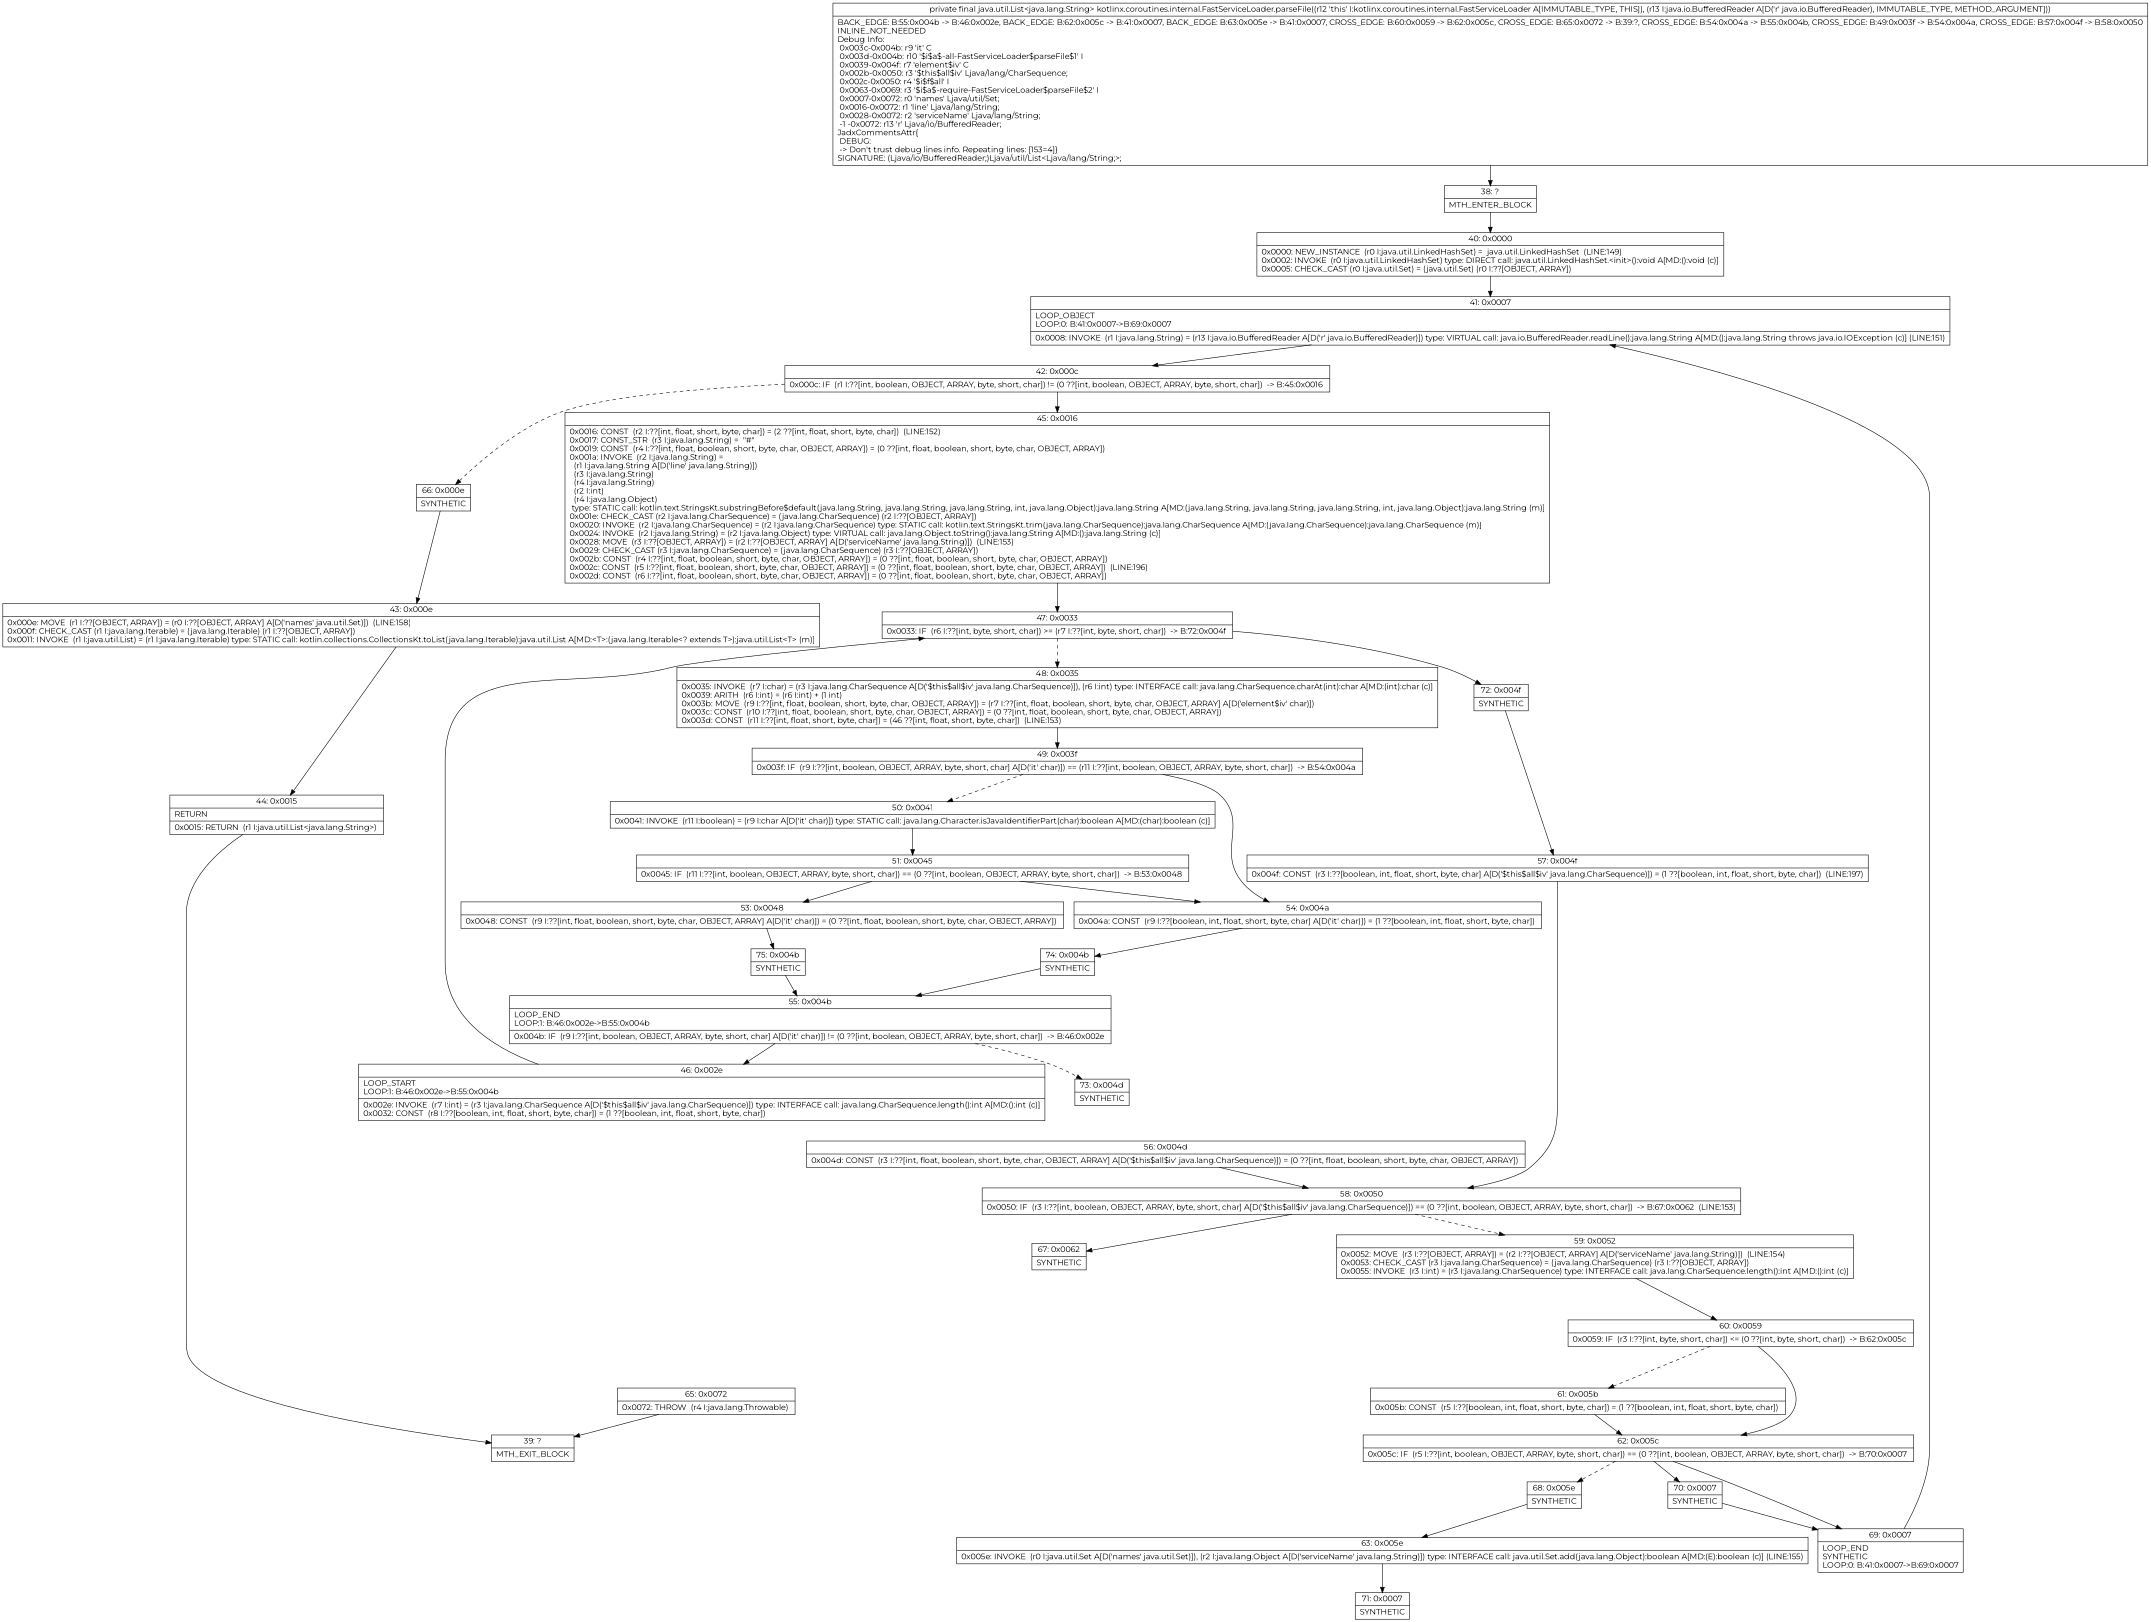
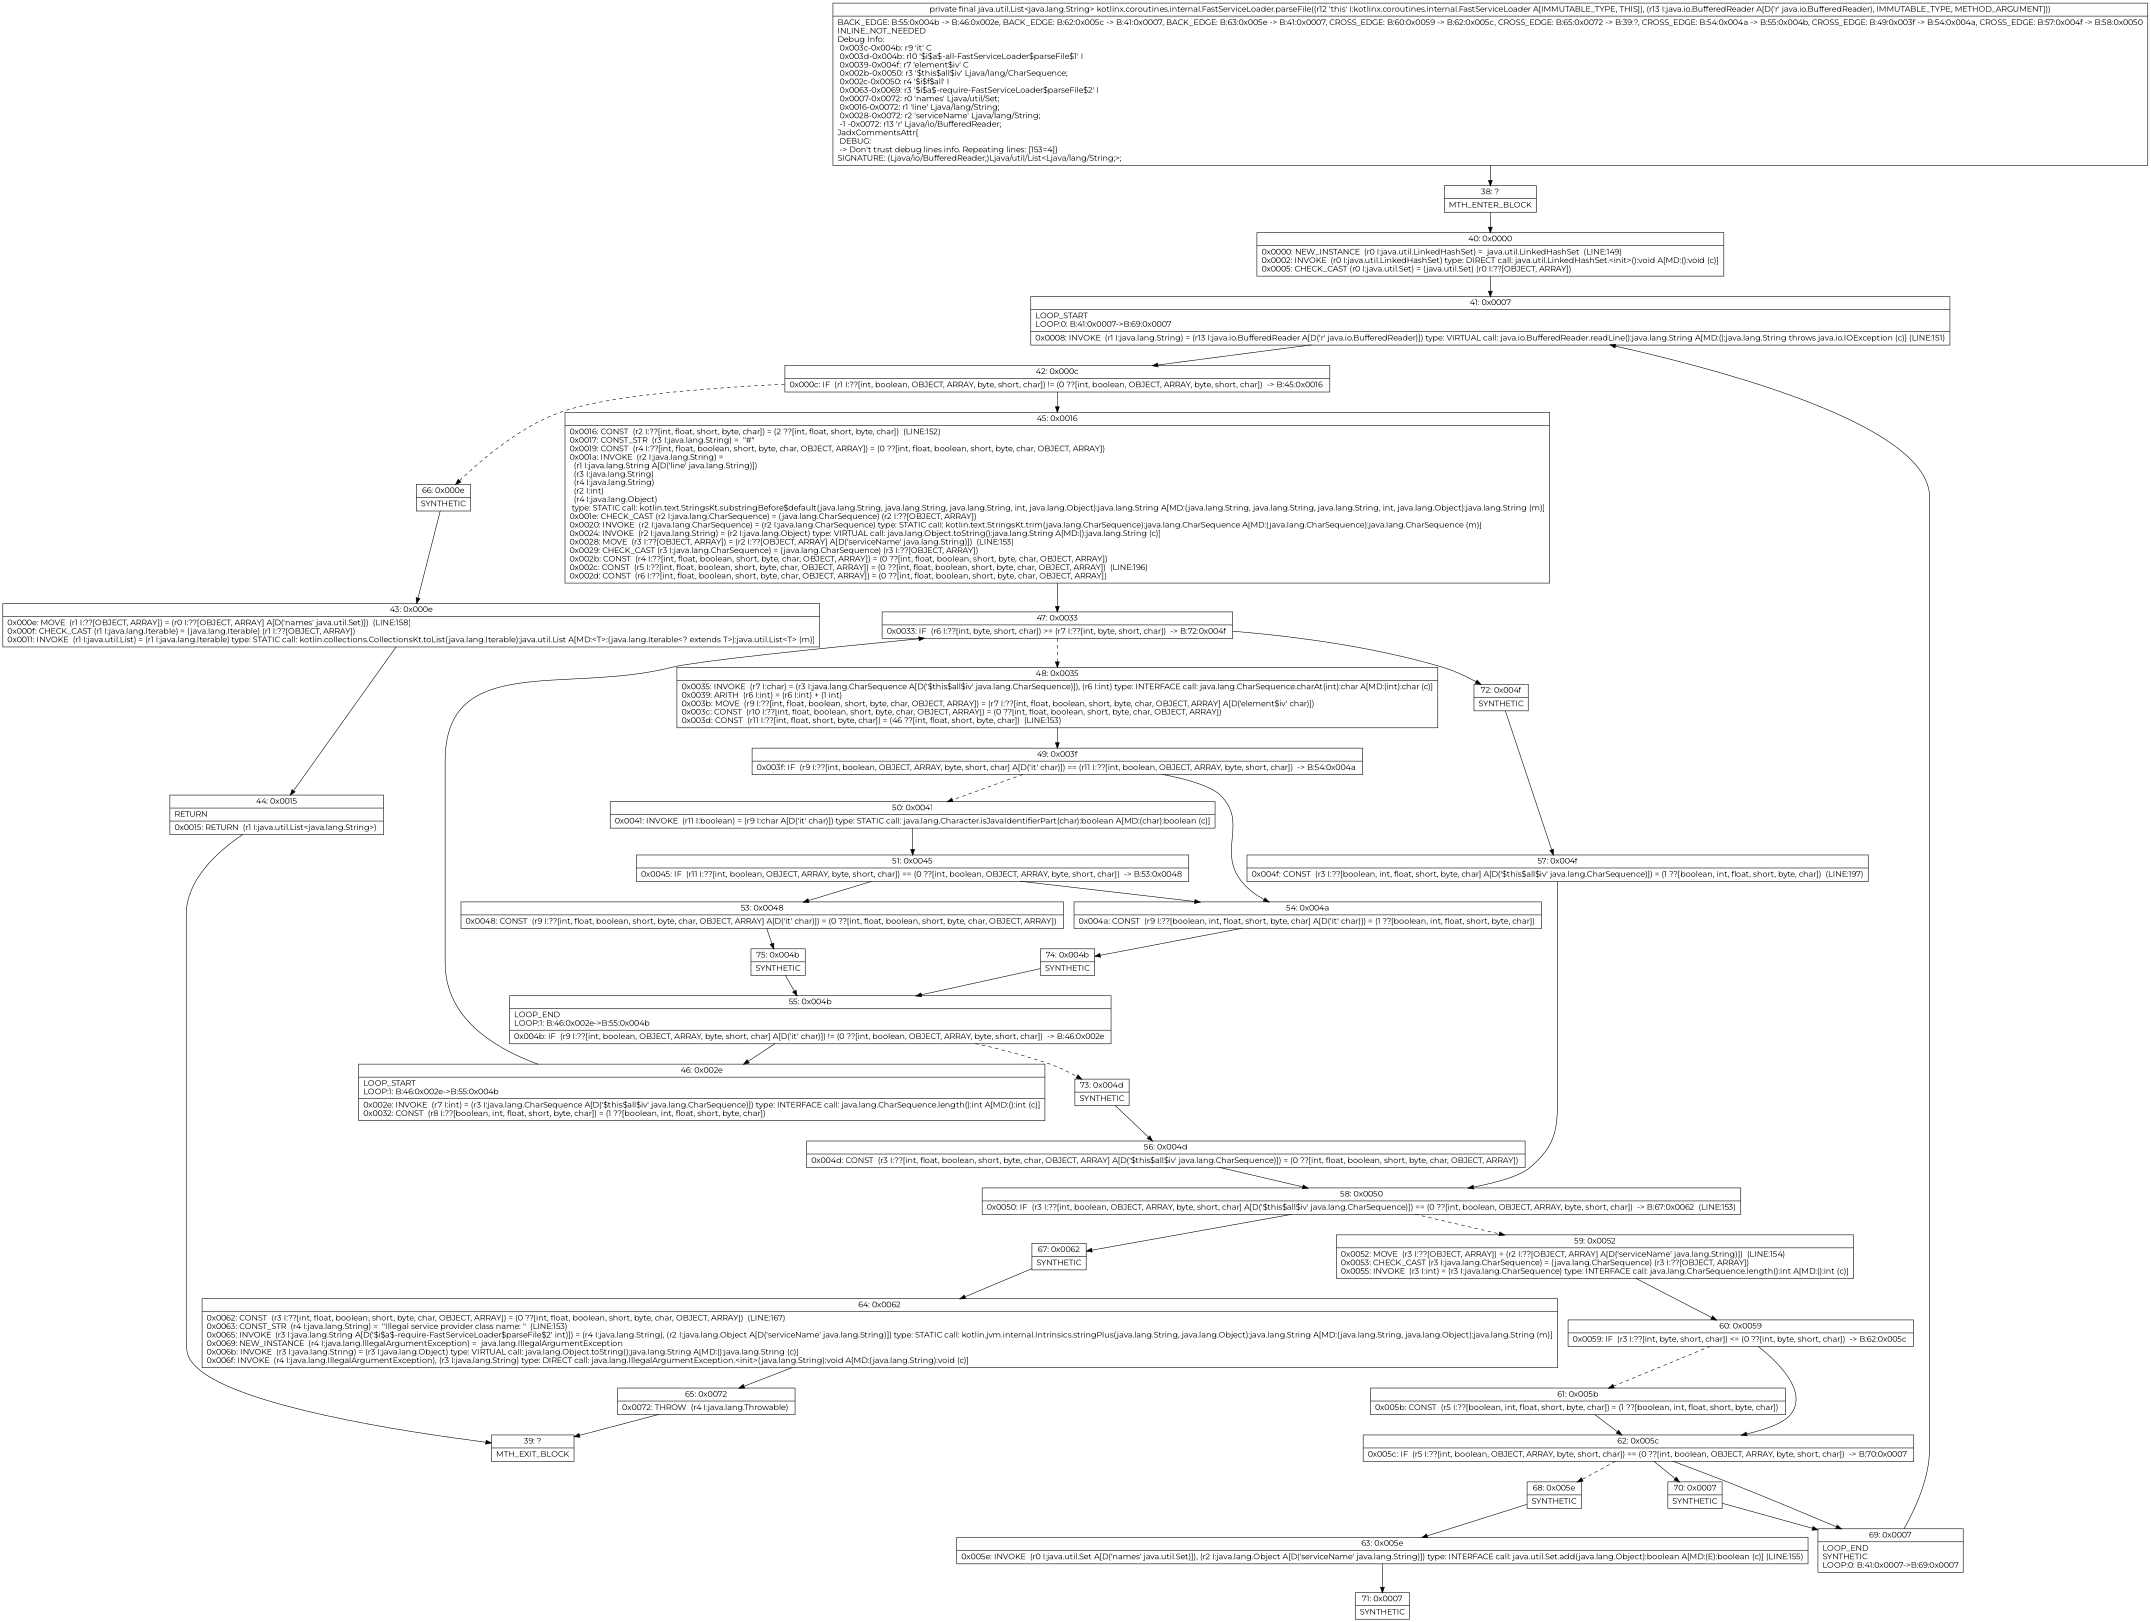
(1065, 316) -> (1062, 316)
none -> (1132, 1121)
none -> (880, 1333)
